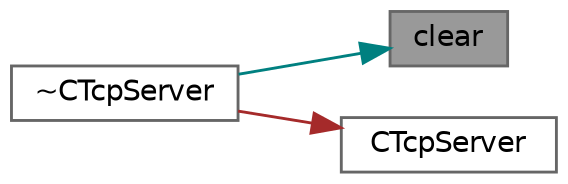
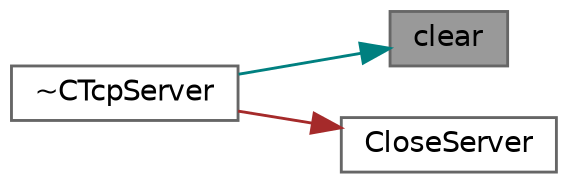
(449, 145) -> (449, 145)
